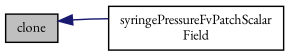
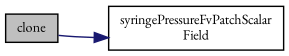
(91, 19) -> (76, 37)
